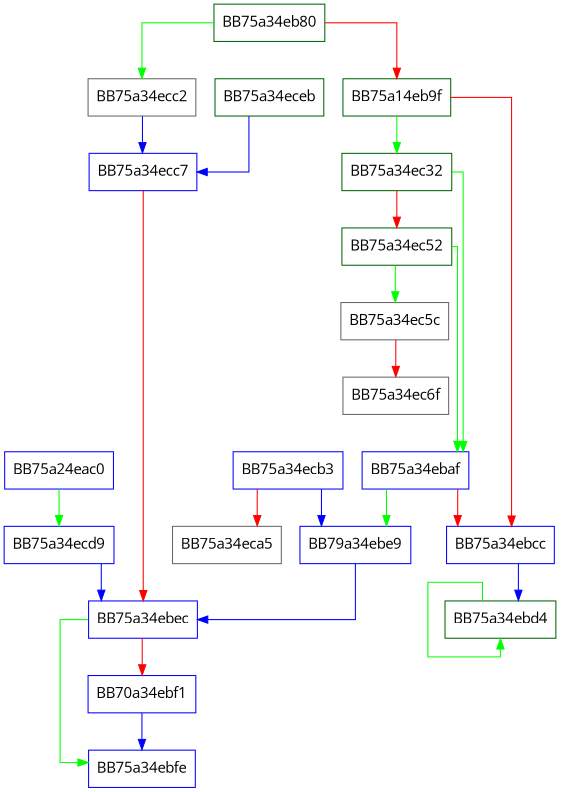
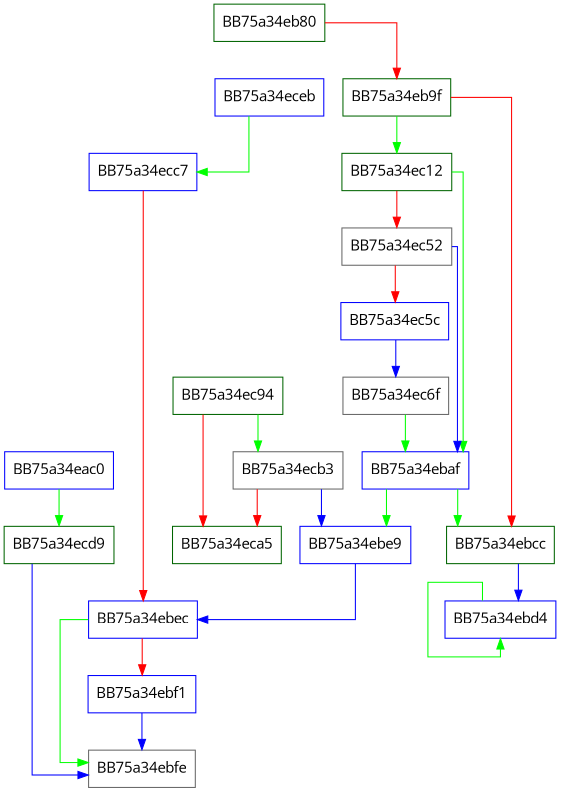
(142, 97) -> none
(269, 97) -> (269, 97)
(397, 97) -> (397, 97)
(249, 165) -> (249, 165)
(397, 172) -> (397, 172)
(397, 247) -> (397, 247)
(395, 279) -> (395, 279)
(395, 321) -> (395, 321)
(457, 341) -> (457, 341)
(396, 353) -> (396, 353)
none -> (228, 396)
none -> (405, 428)
(59, 470) -> (59, 470)
(288, 470) -> (288, 470)
(458, 502) -> (458, 502)
(59, 545) -> (59, 545)
(227, 545) -> (227, 545)
(355, 545) -> (355, 545)
(500, 545) -> (500, 545)
(101, 577) -> (32, 692)
(500, 620) -> (500, 620)
(142, 694) -> (142, 694)
(142, 769) -> (142, 769)
